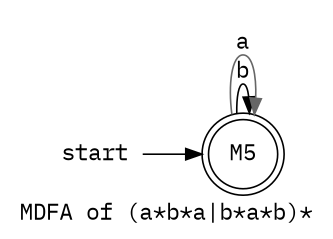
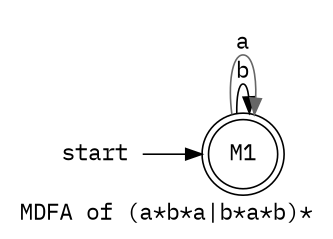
(243, 154) -> (243, 154)
